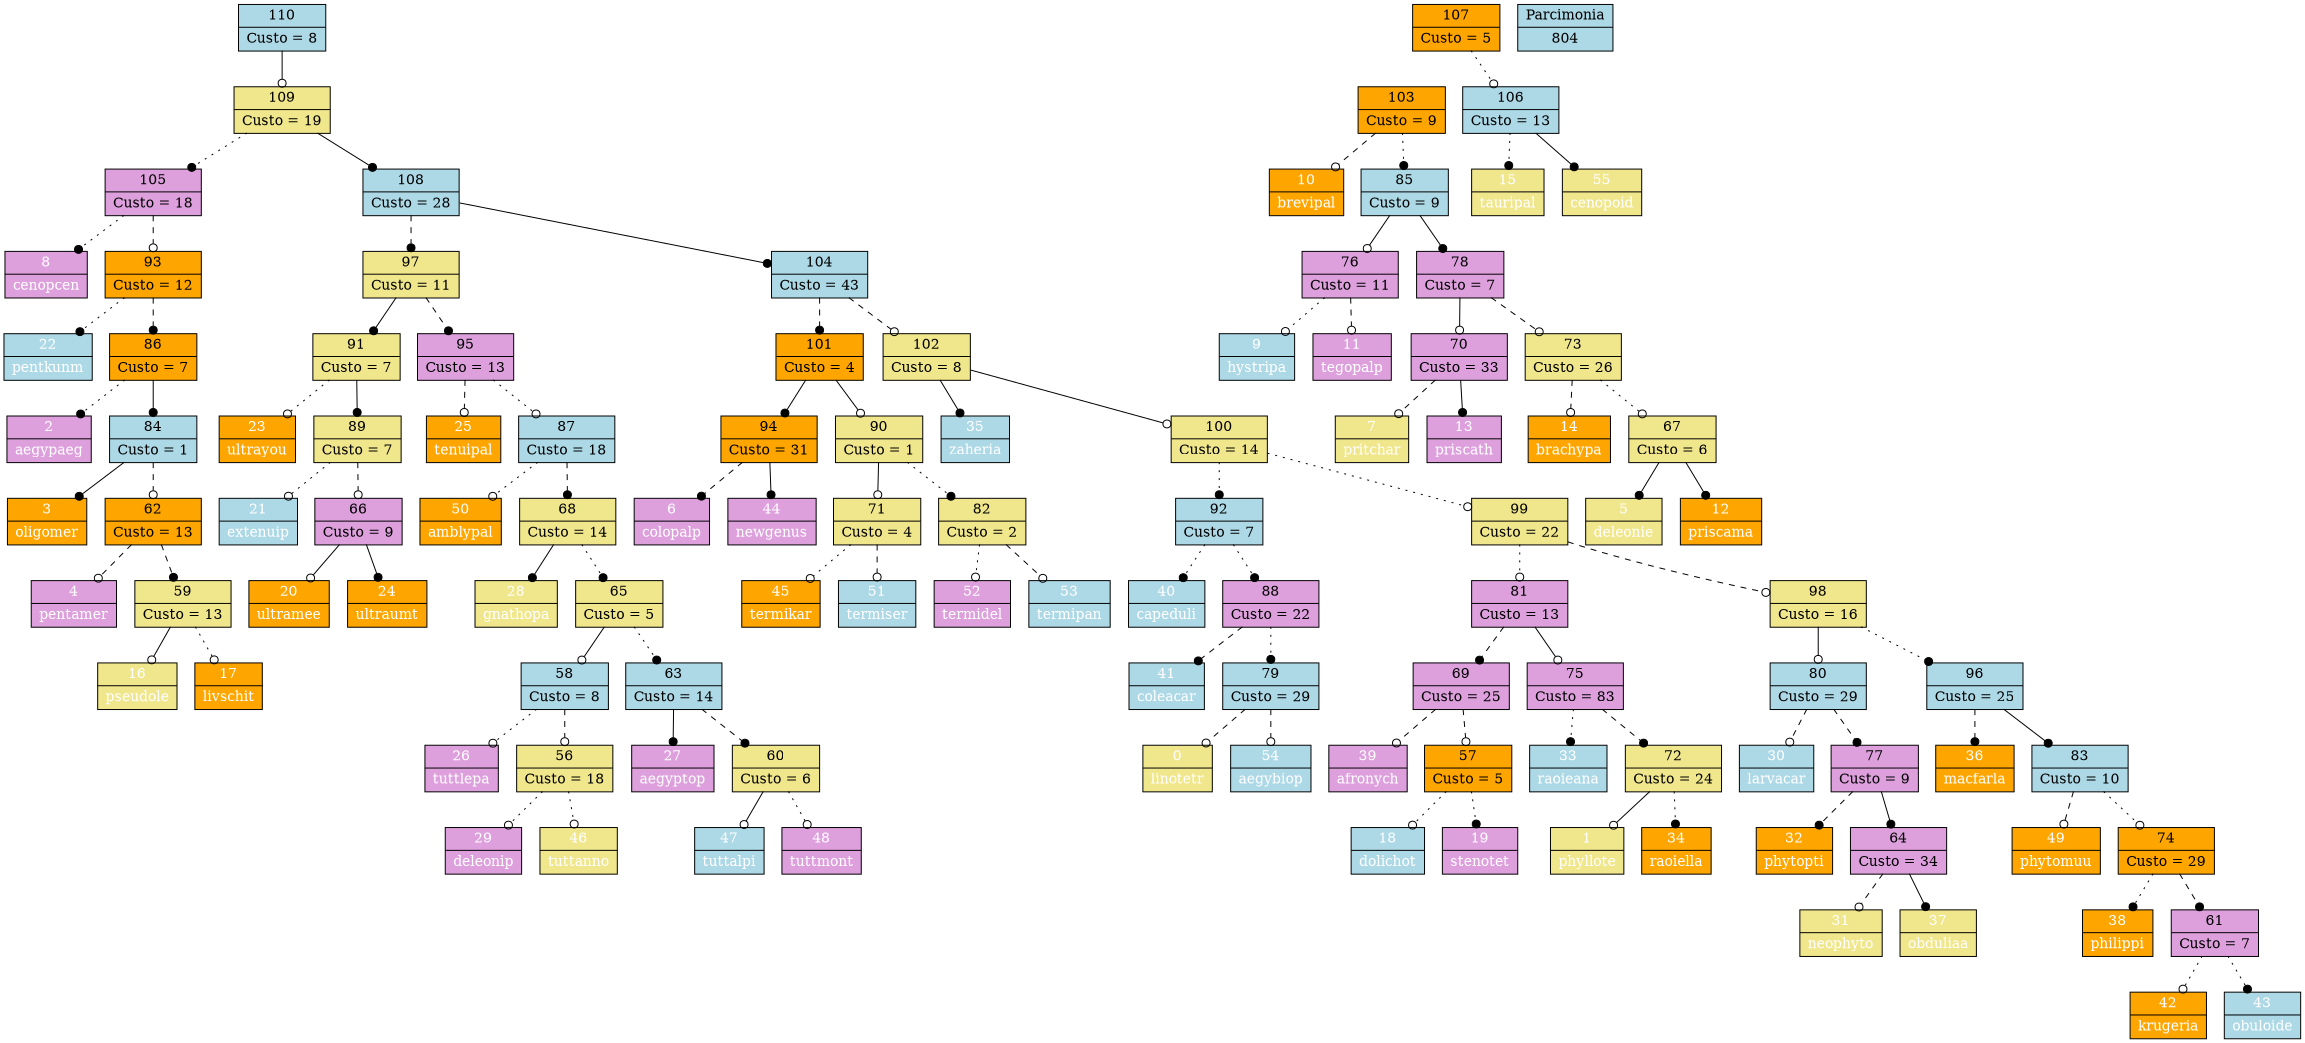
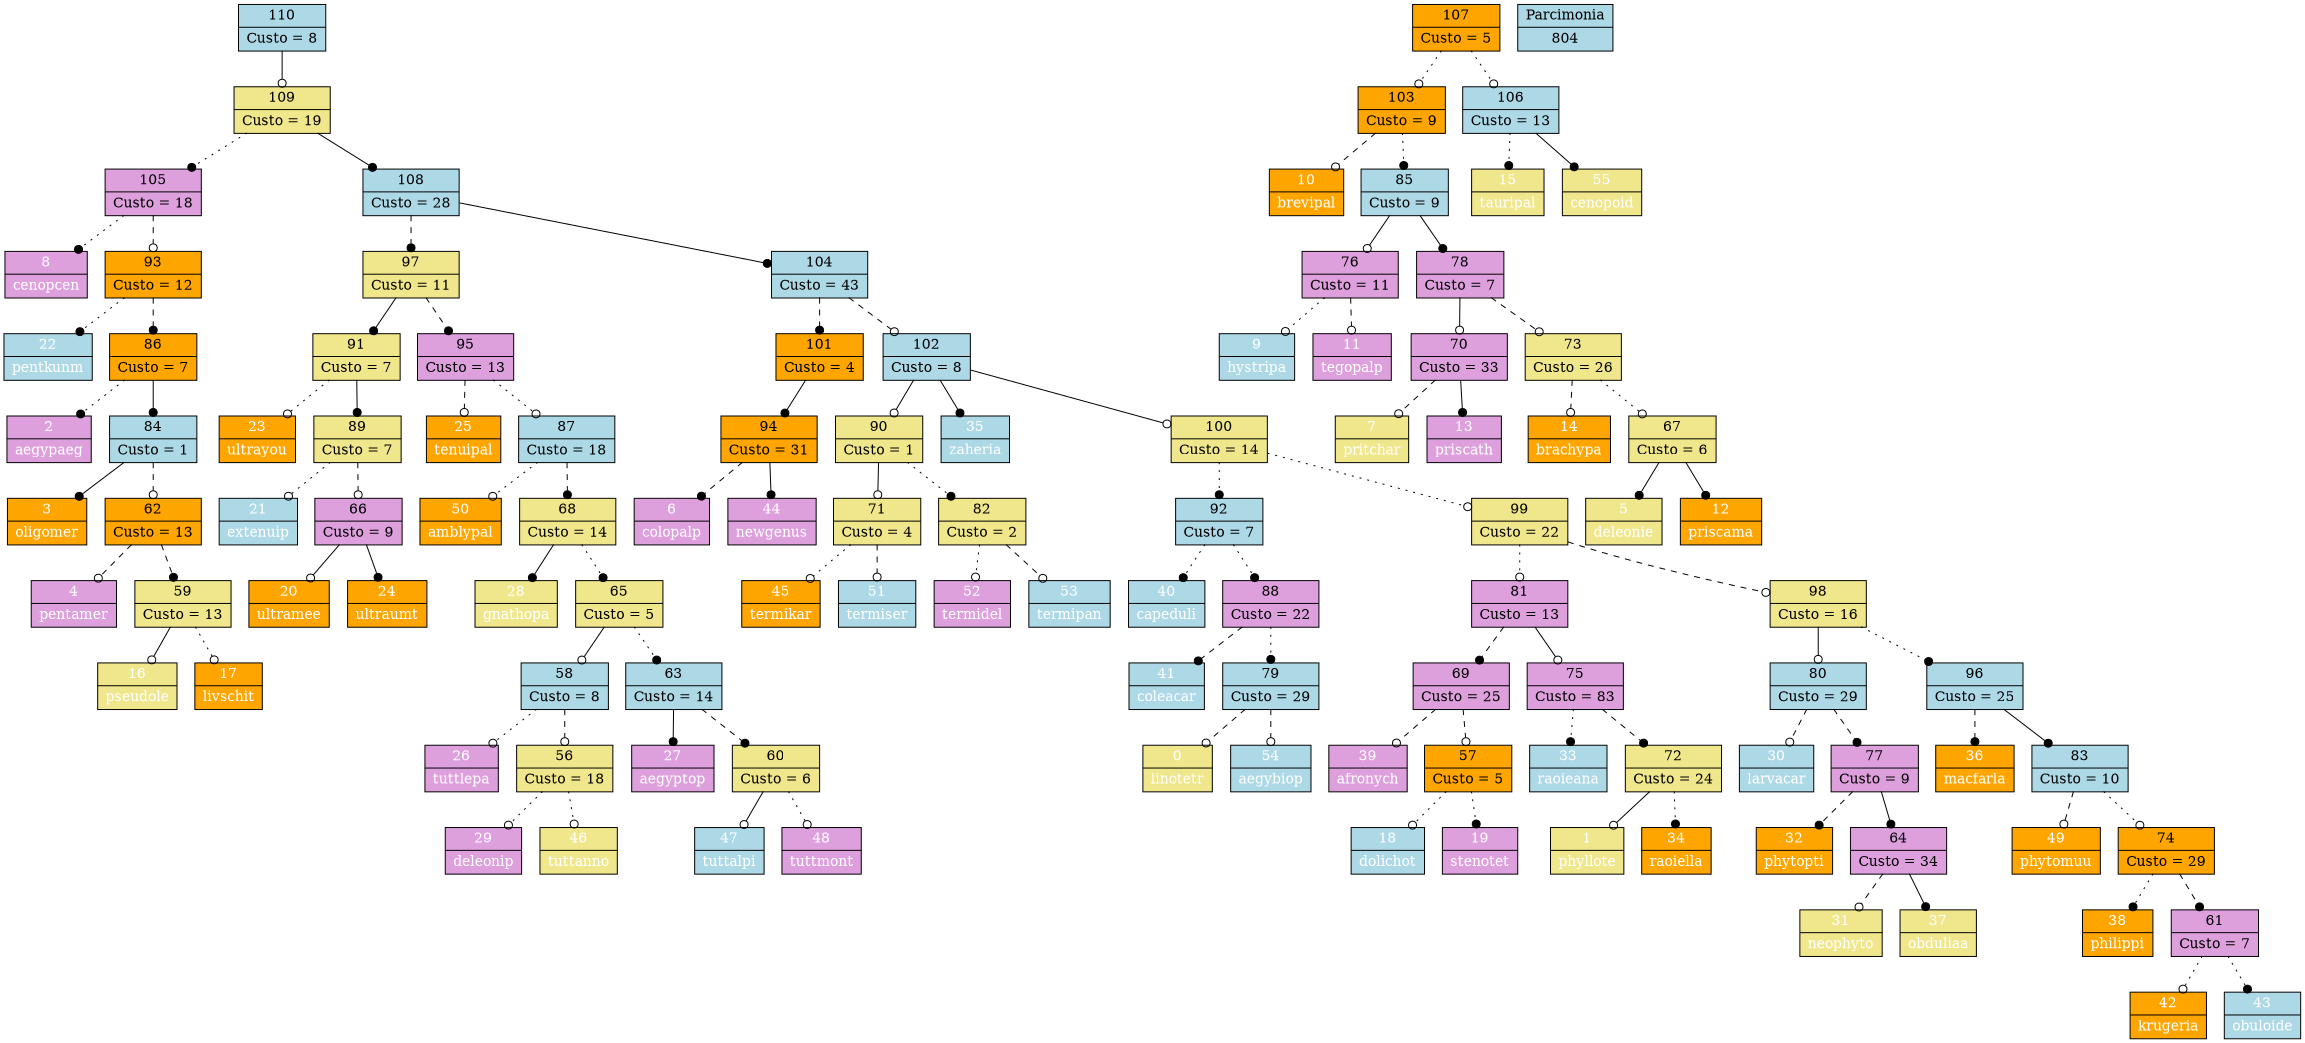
none -> (1431, 66)
(927, 357) -> (927, 357)
(847, 395) -> (905, 395)
